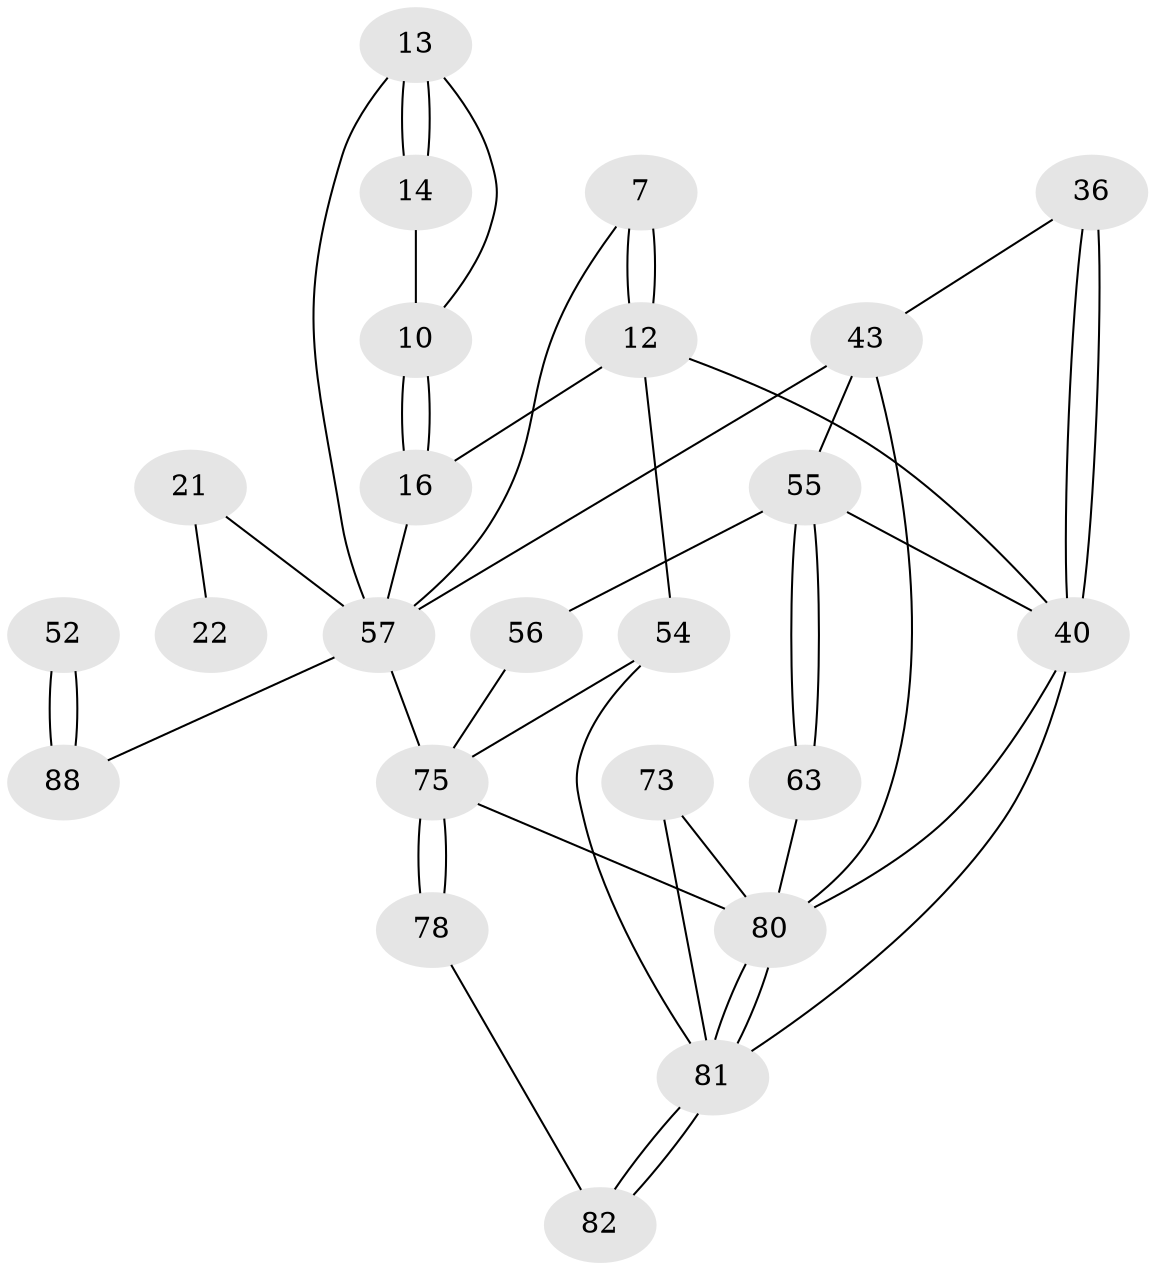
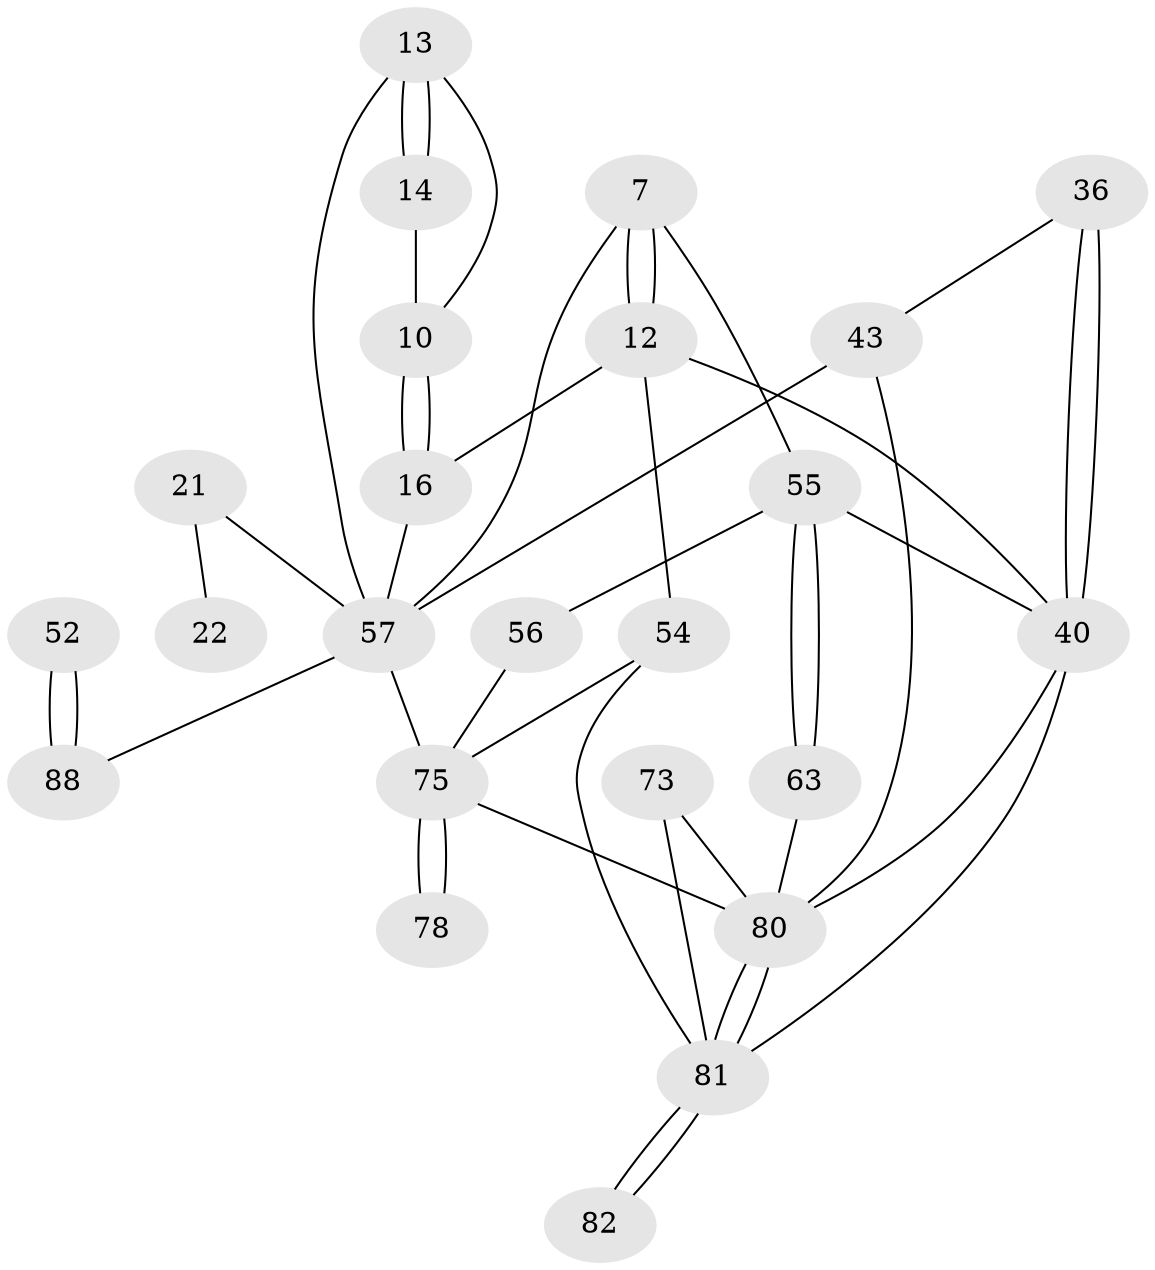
(837, 410) -> (733, 336)
(516, 1077) -> none
